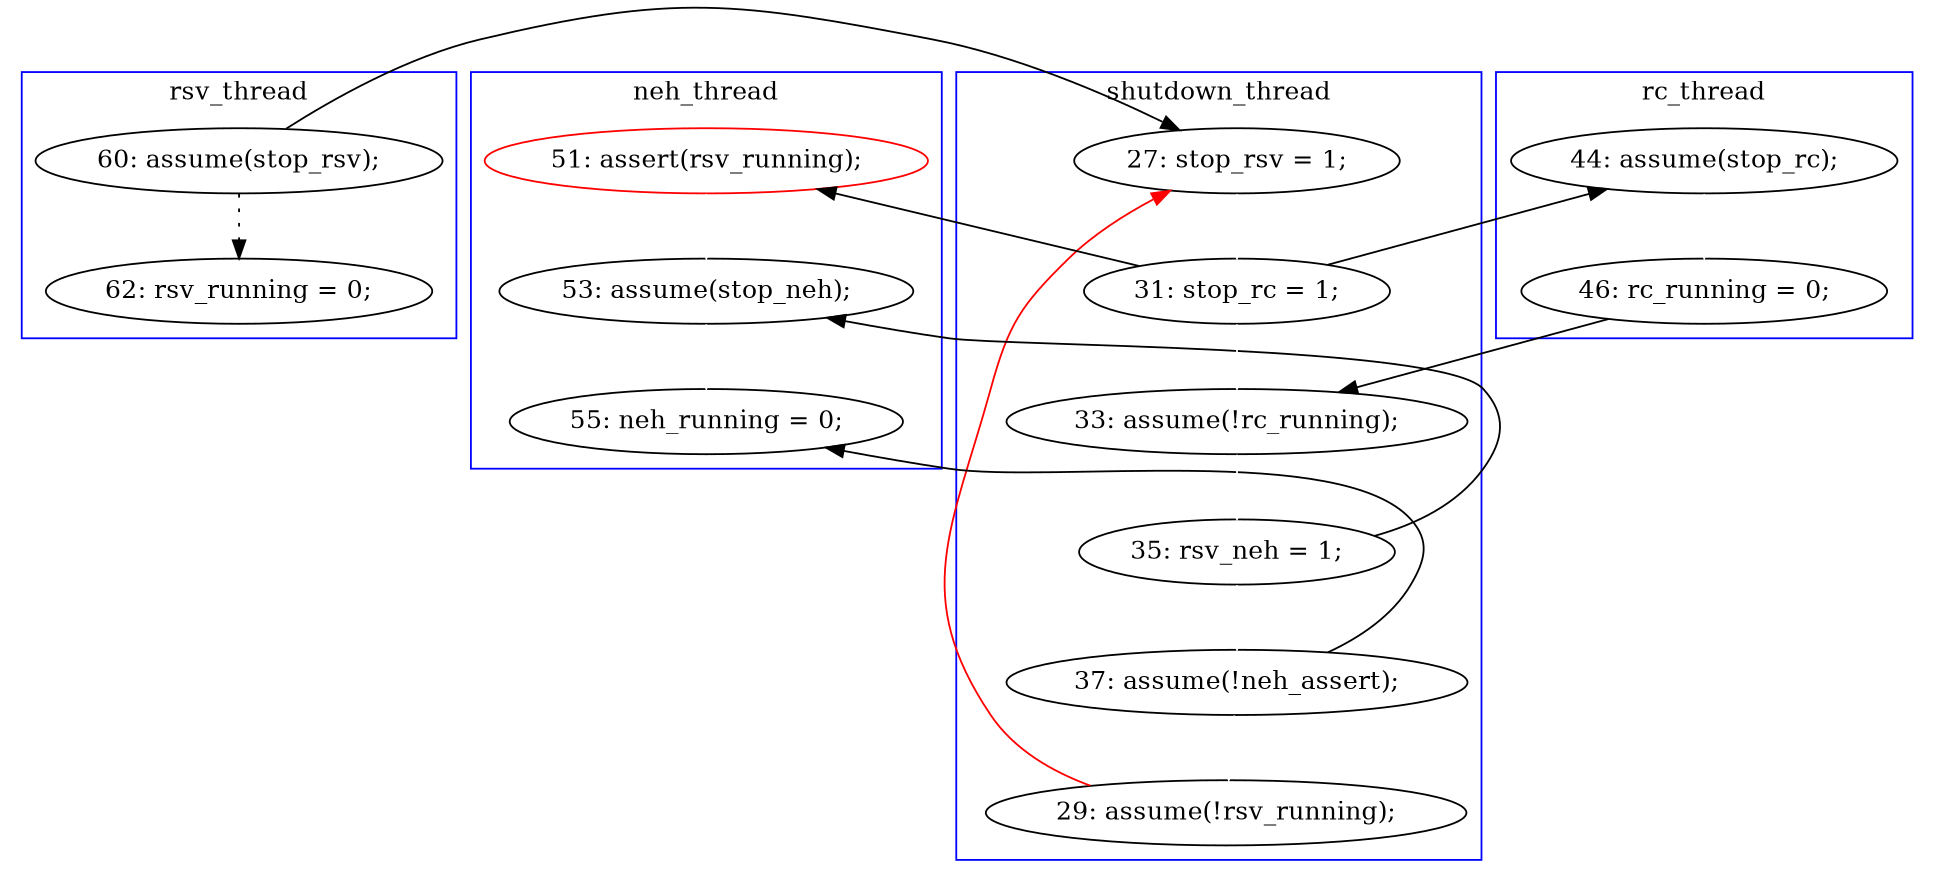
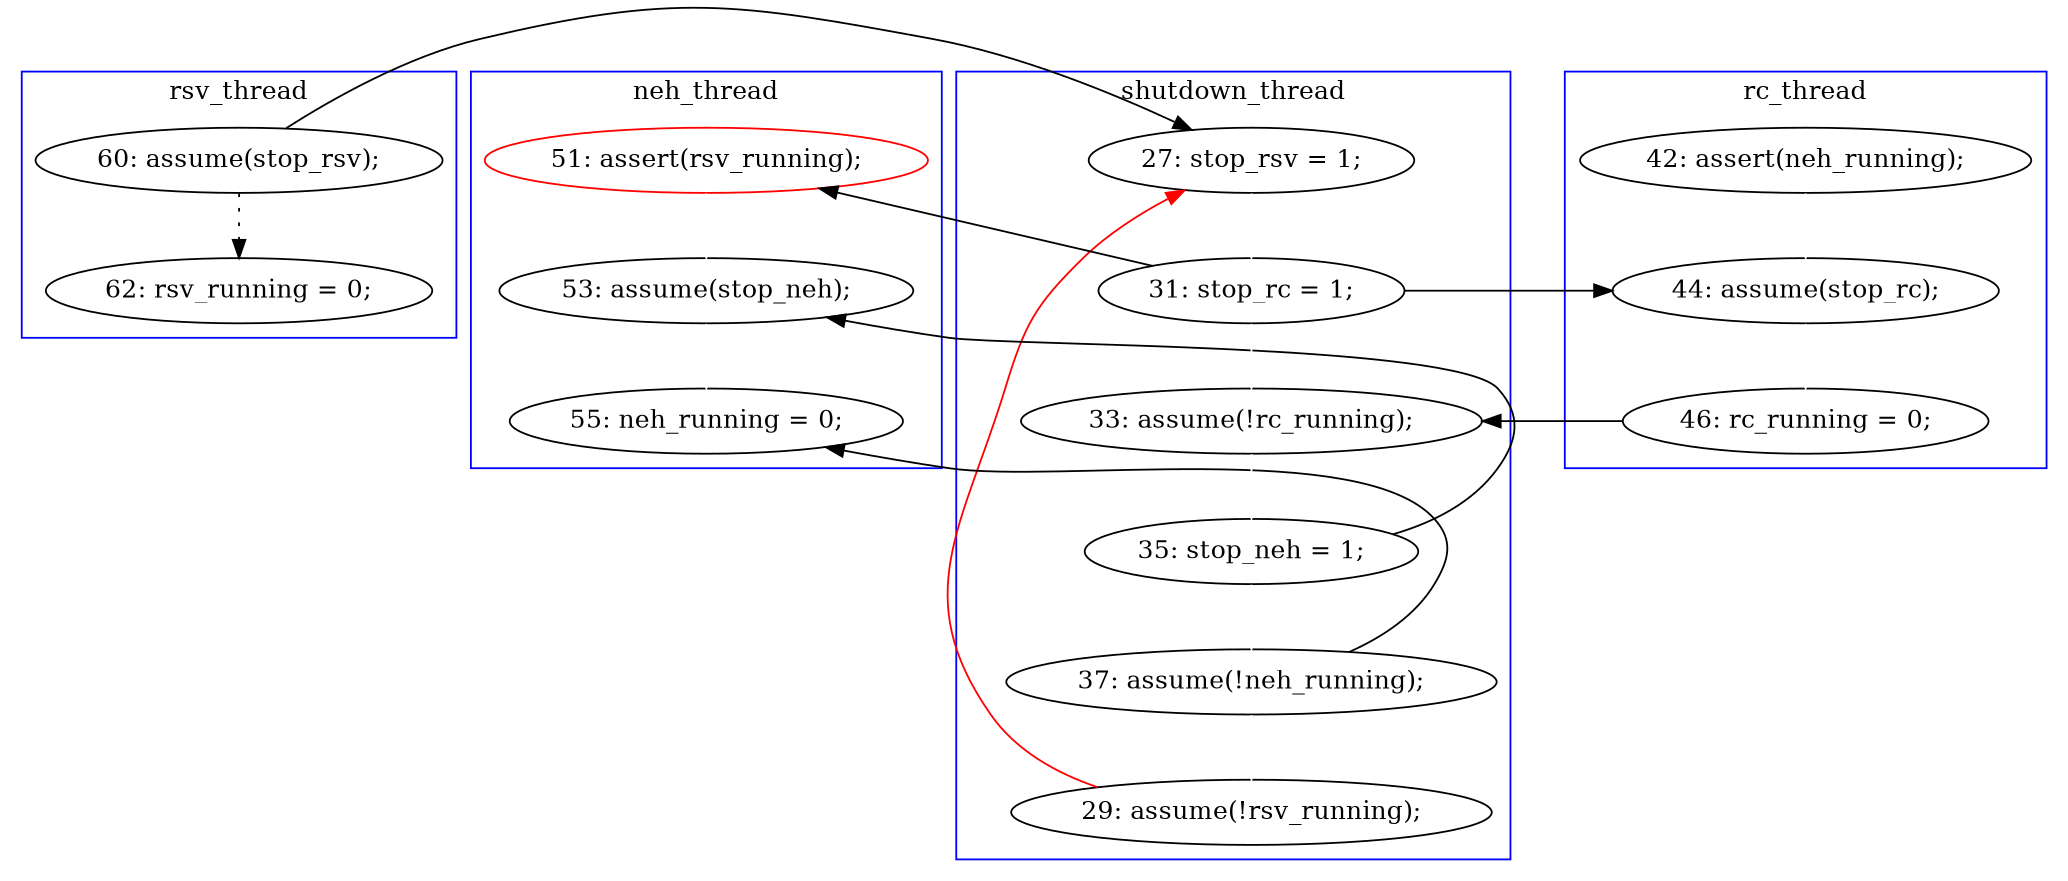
none -> (1806, 160)
(1237, 552) -> (1251, 552)
(1237, 682) -> (1251, 682)
